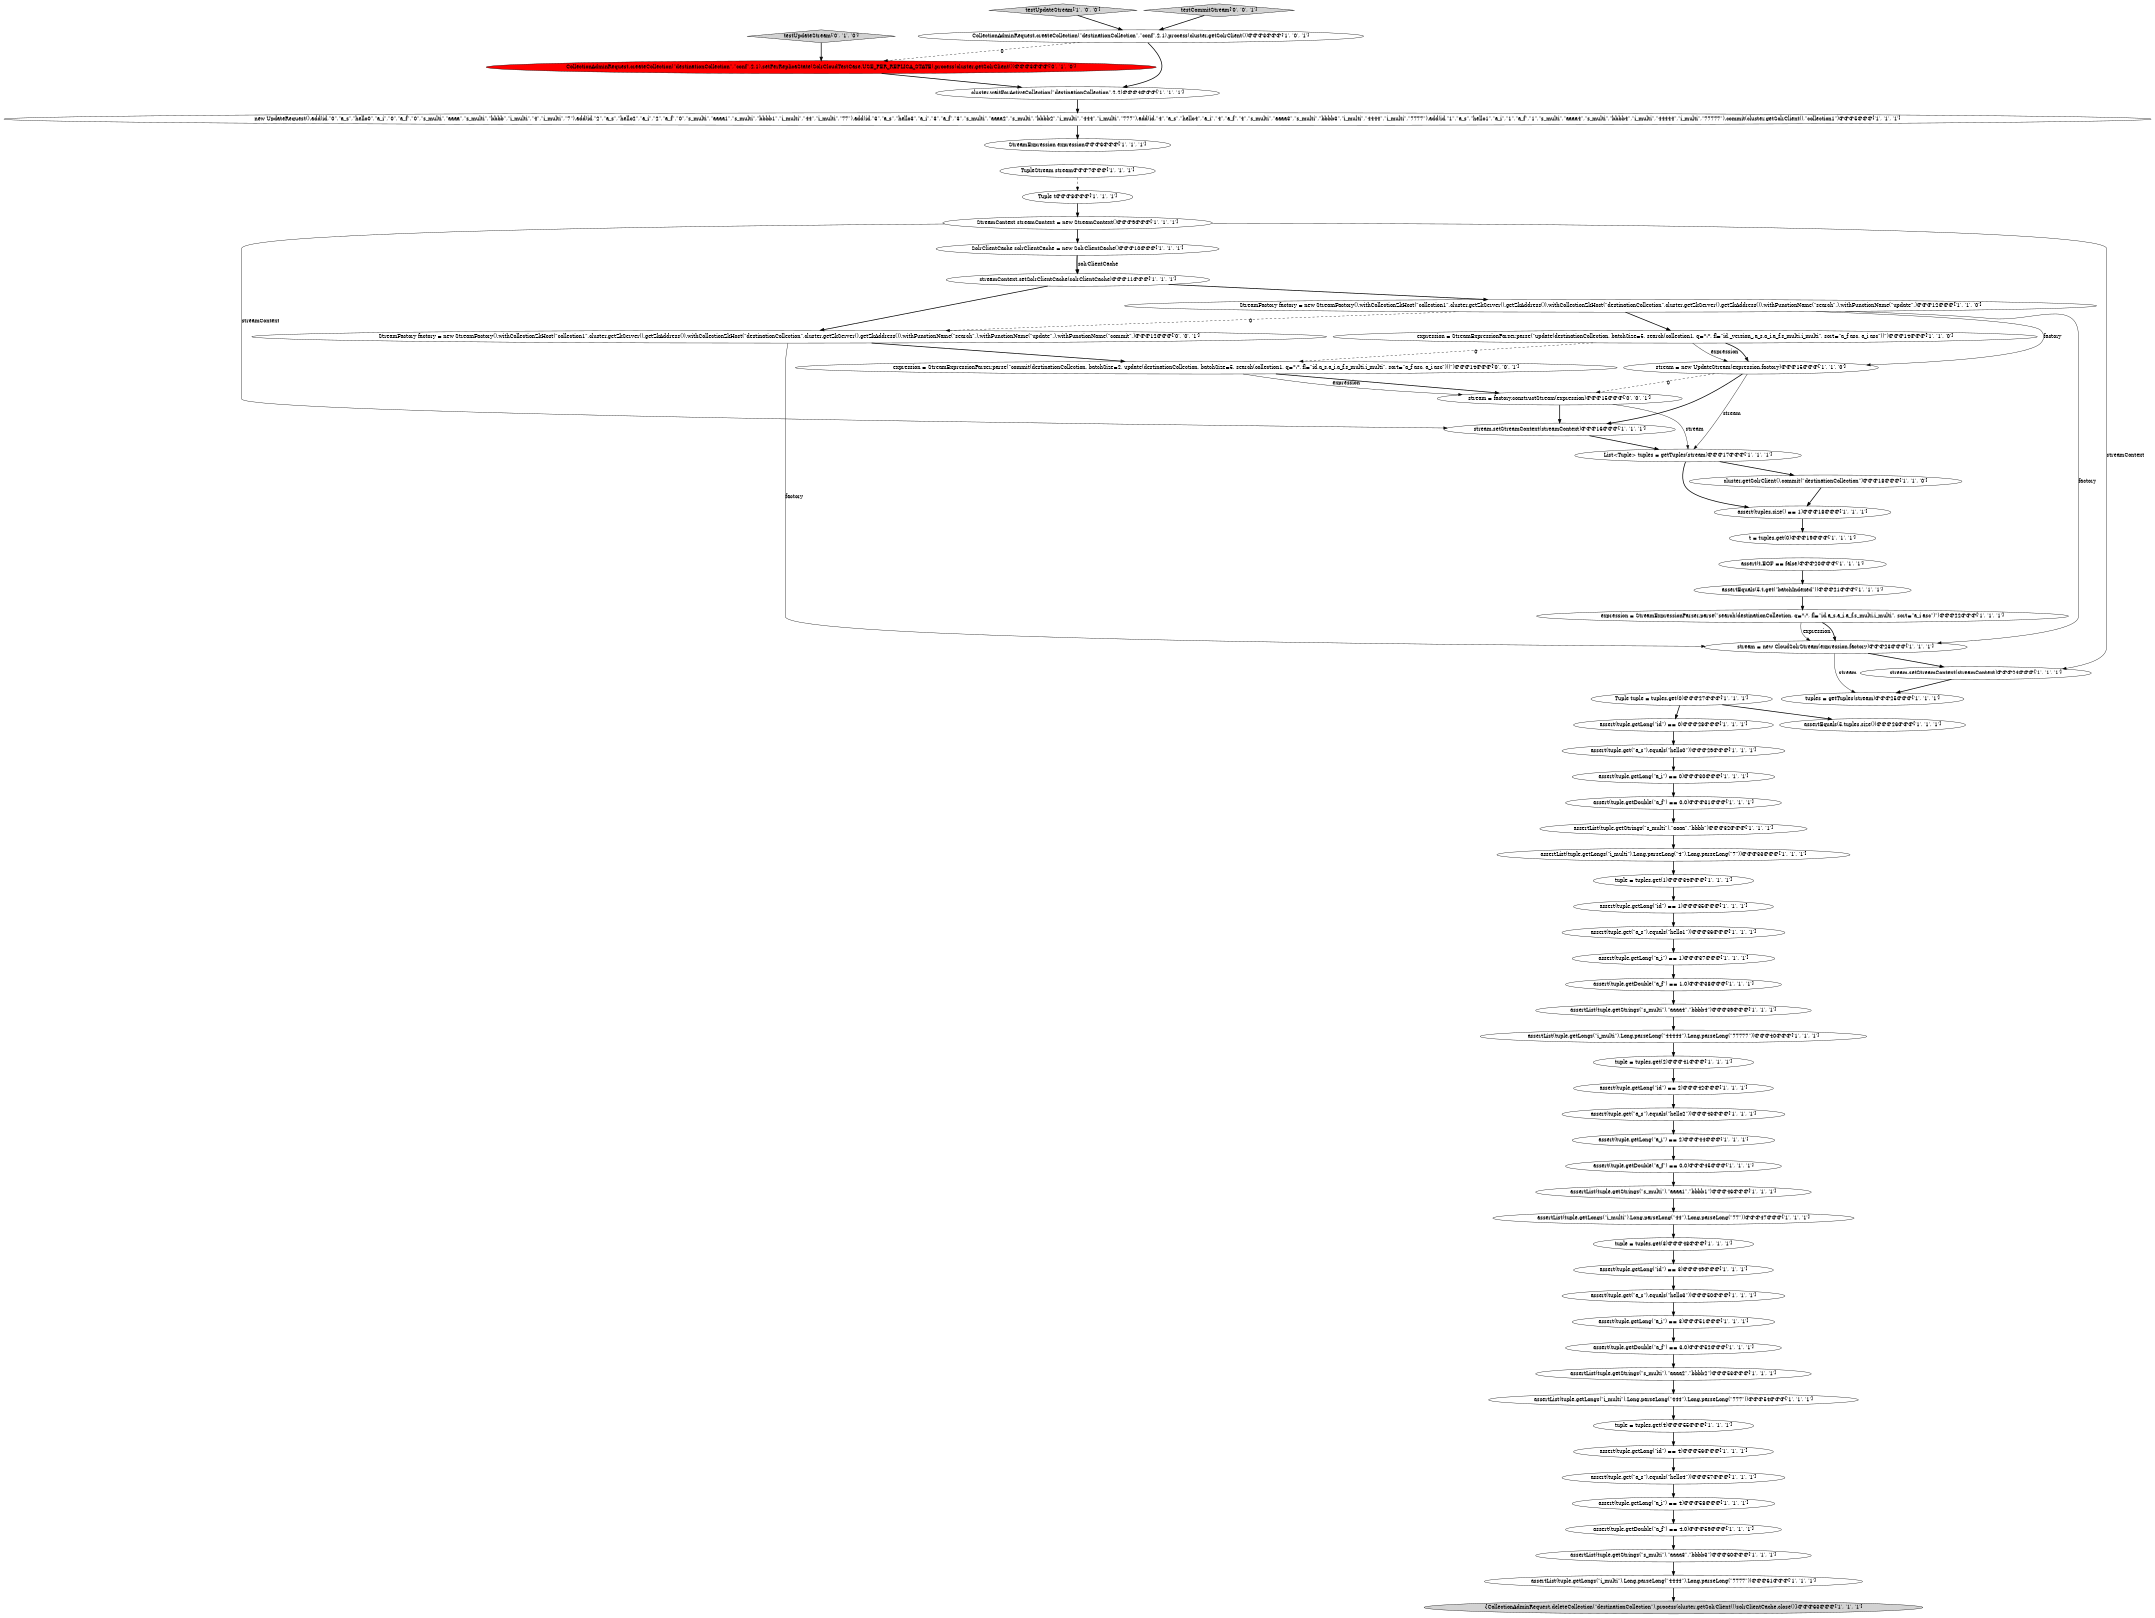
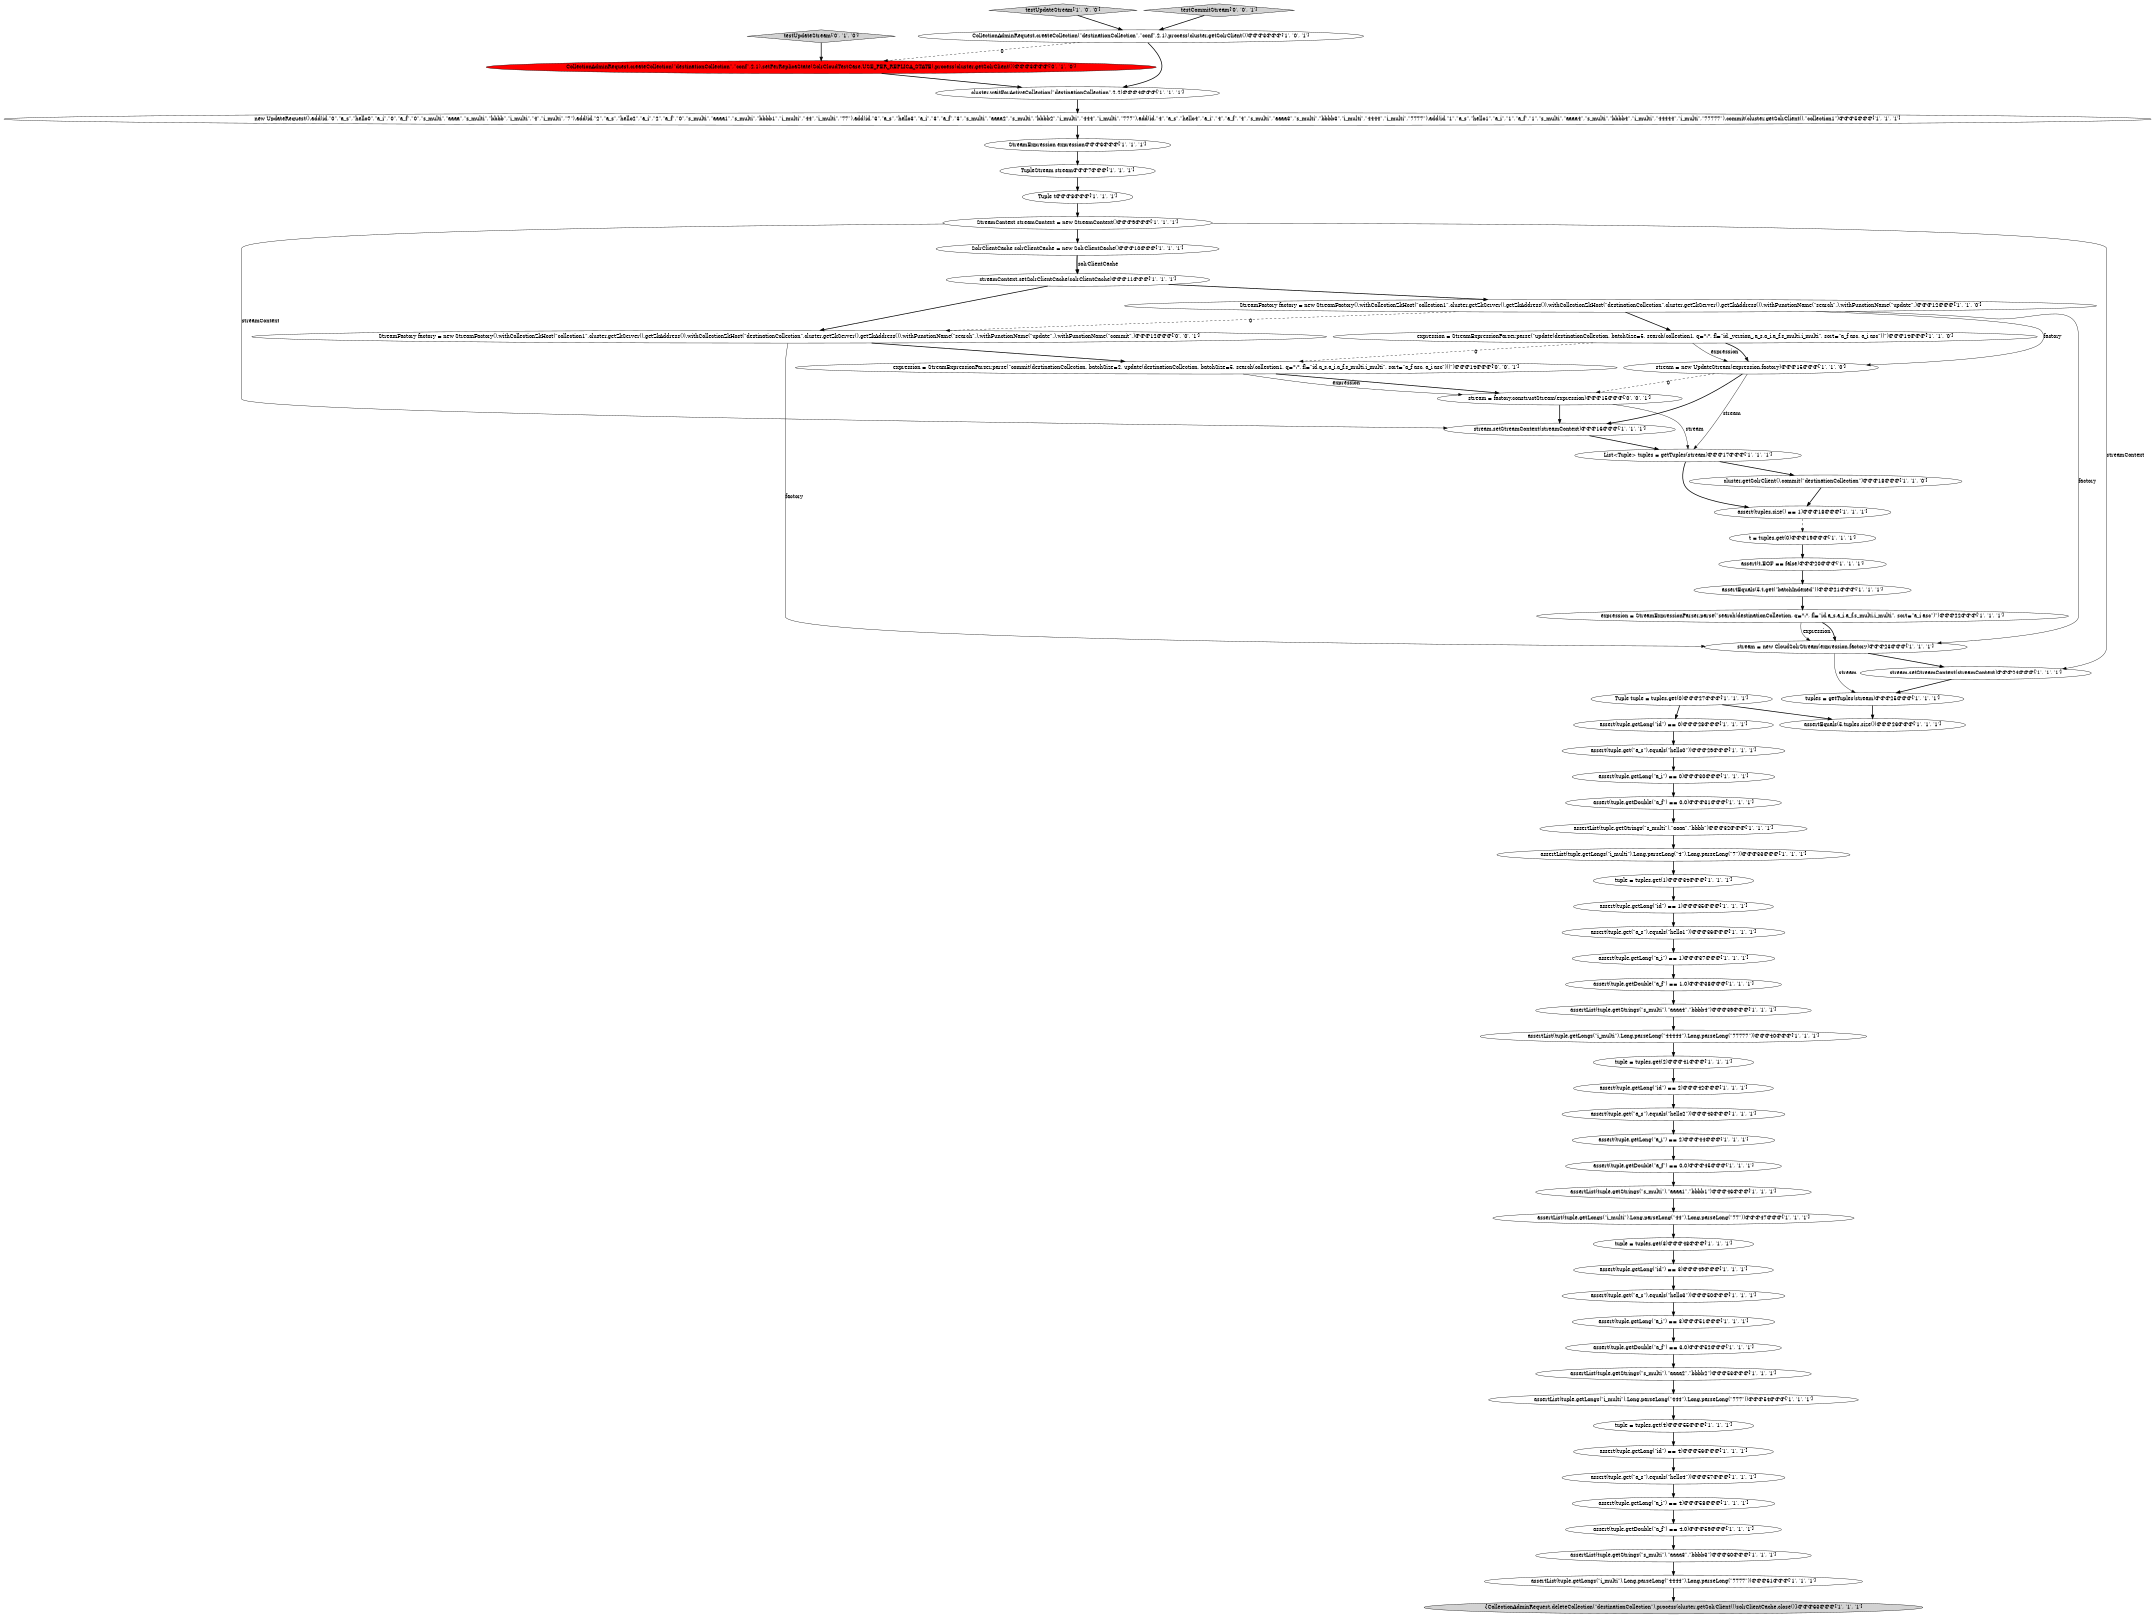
none -> (1078, 156)
(1078, 182) -> (1078, 182)
(1803, 524) -> (1803, 524)
none -> (1803, 550)
none -> (1873, 710)
